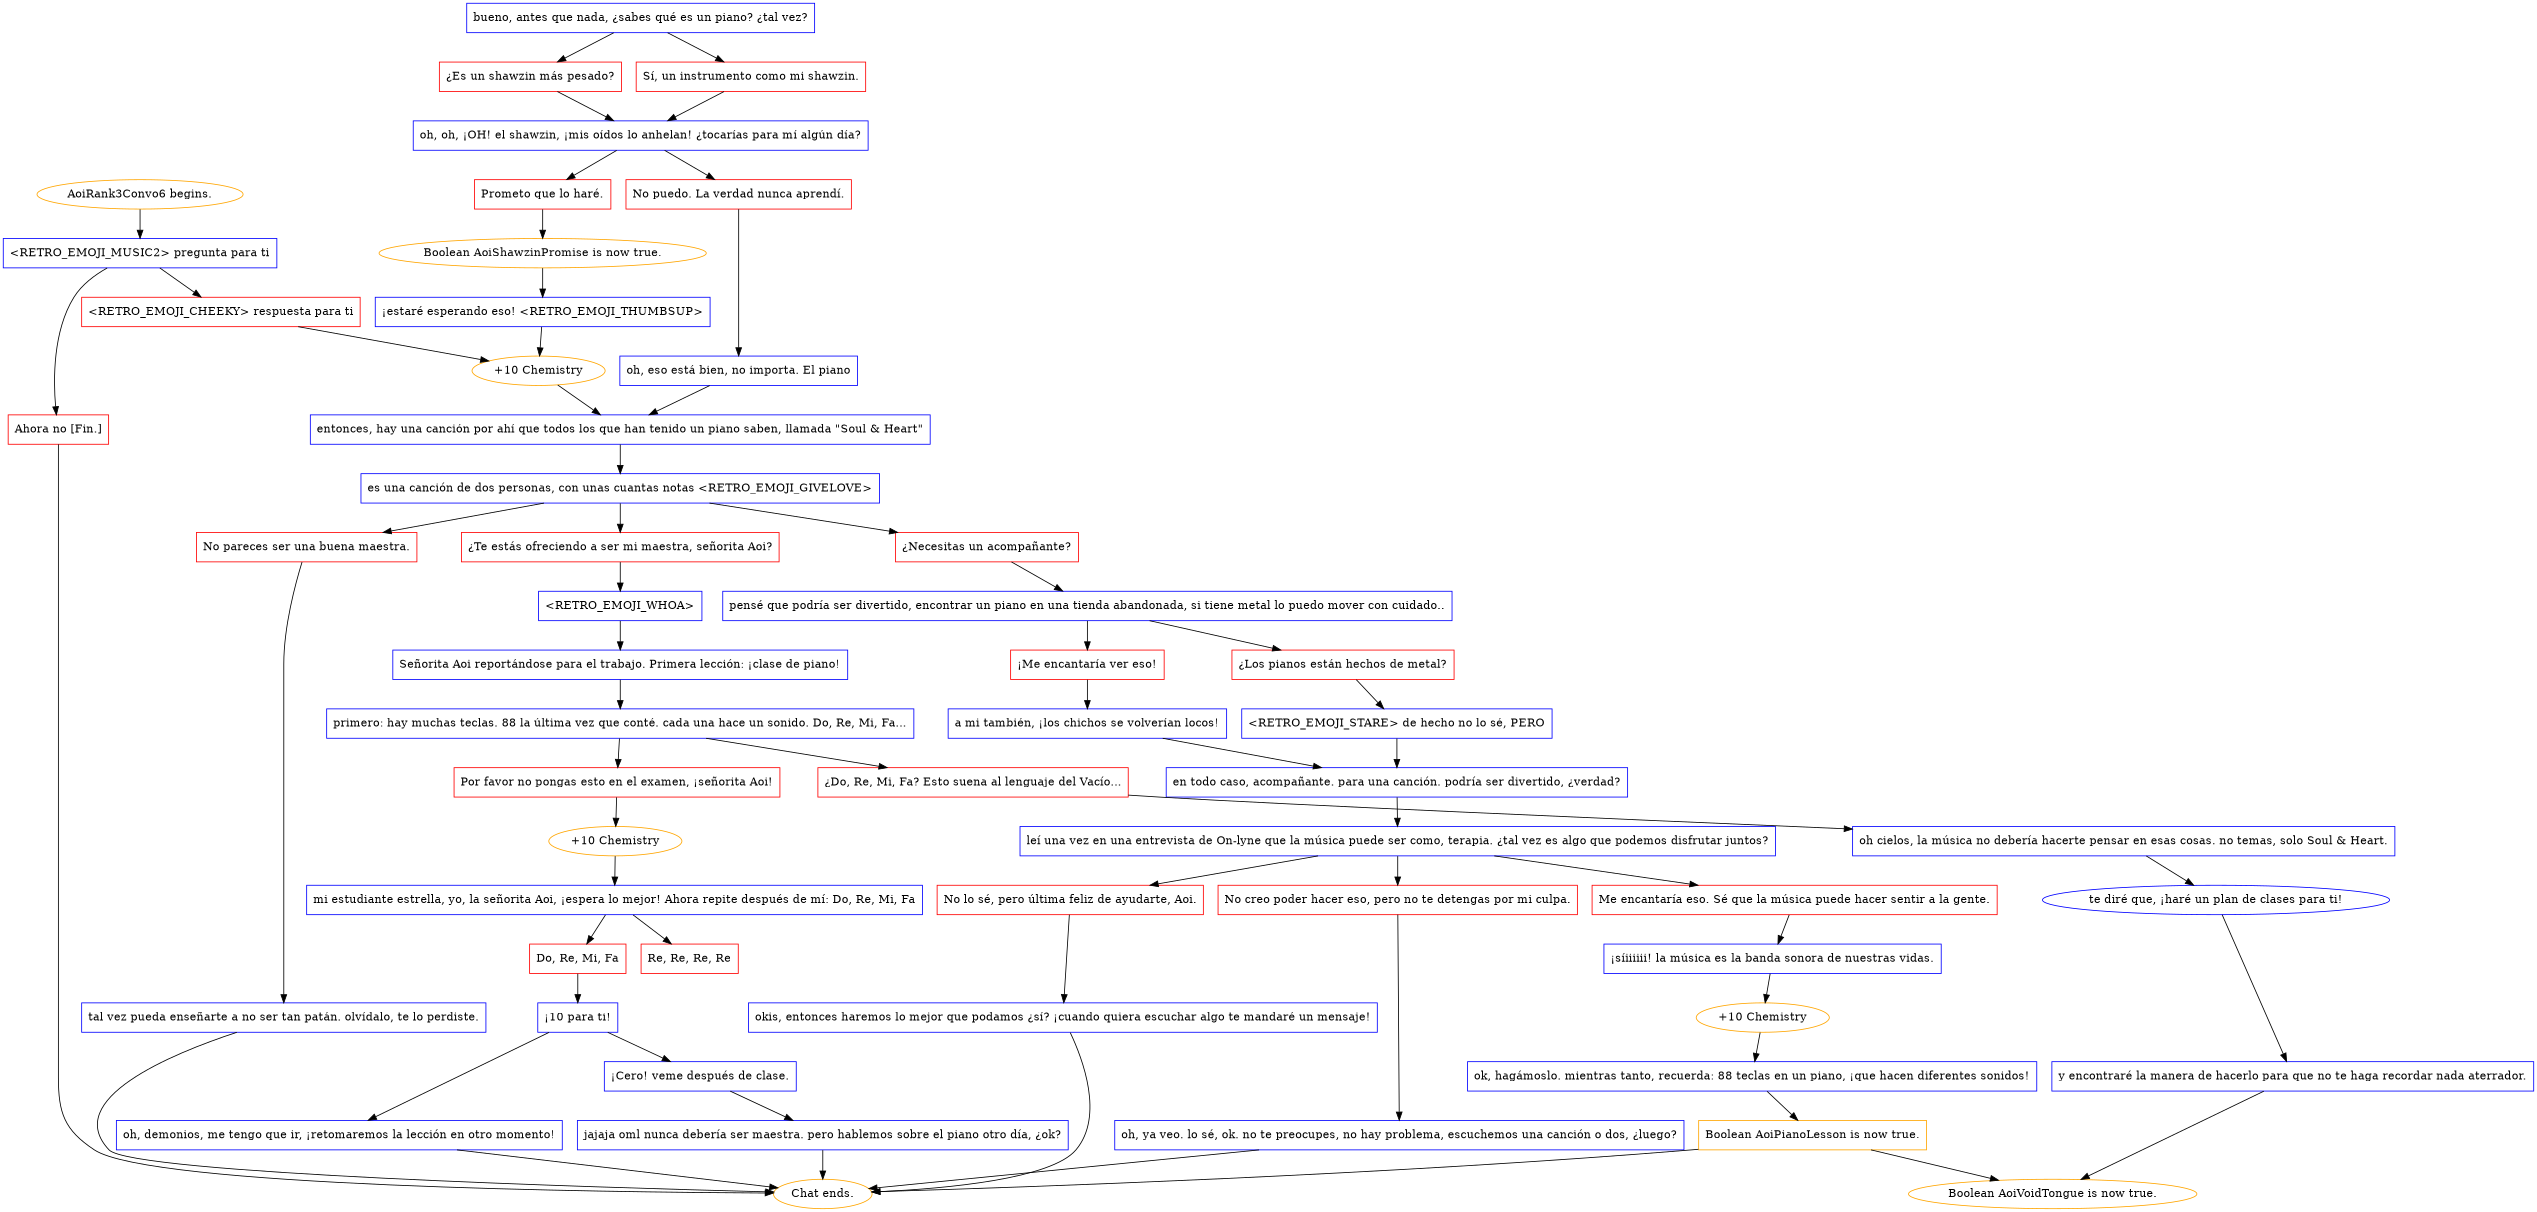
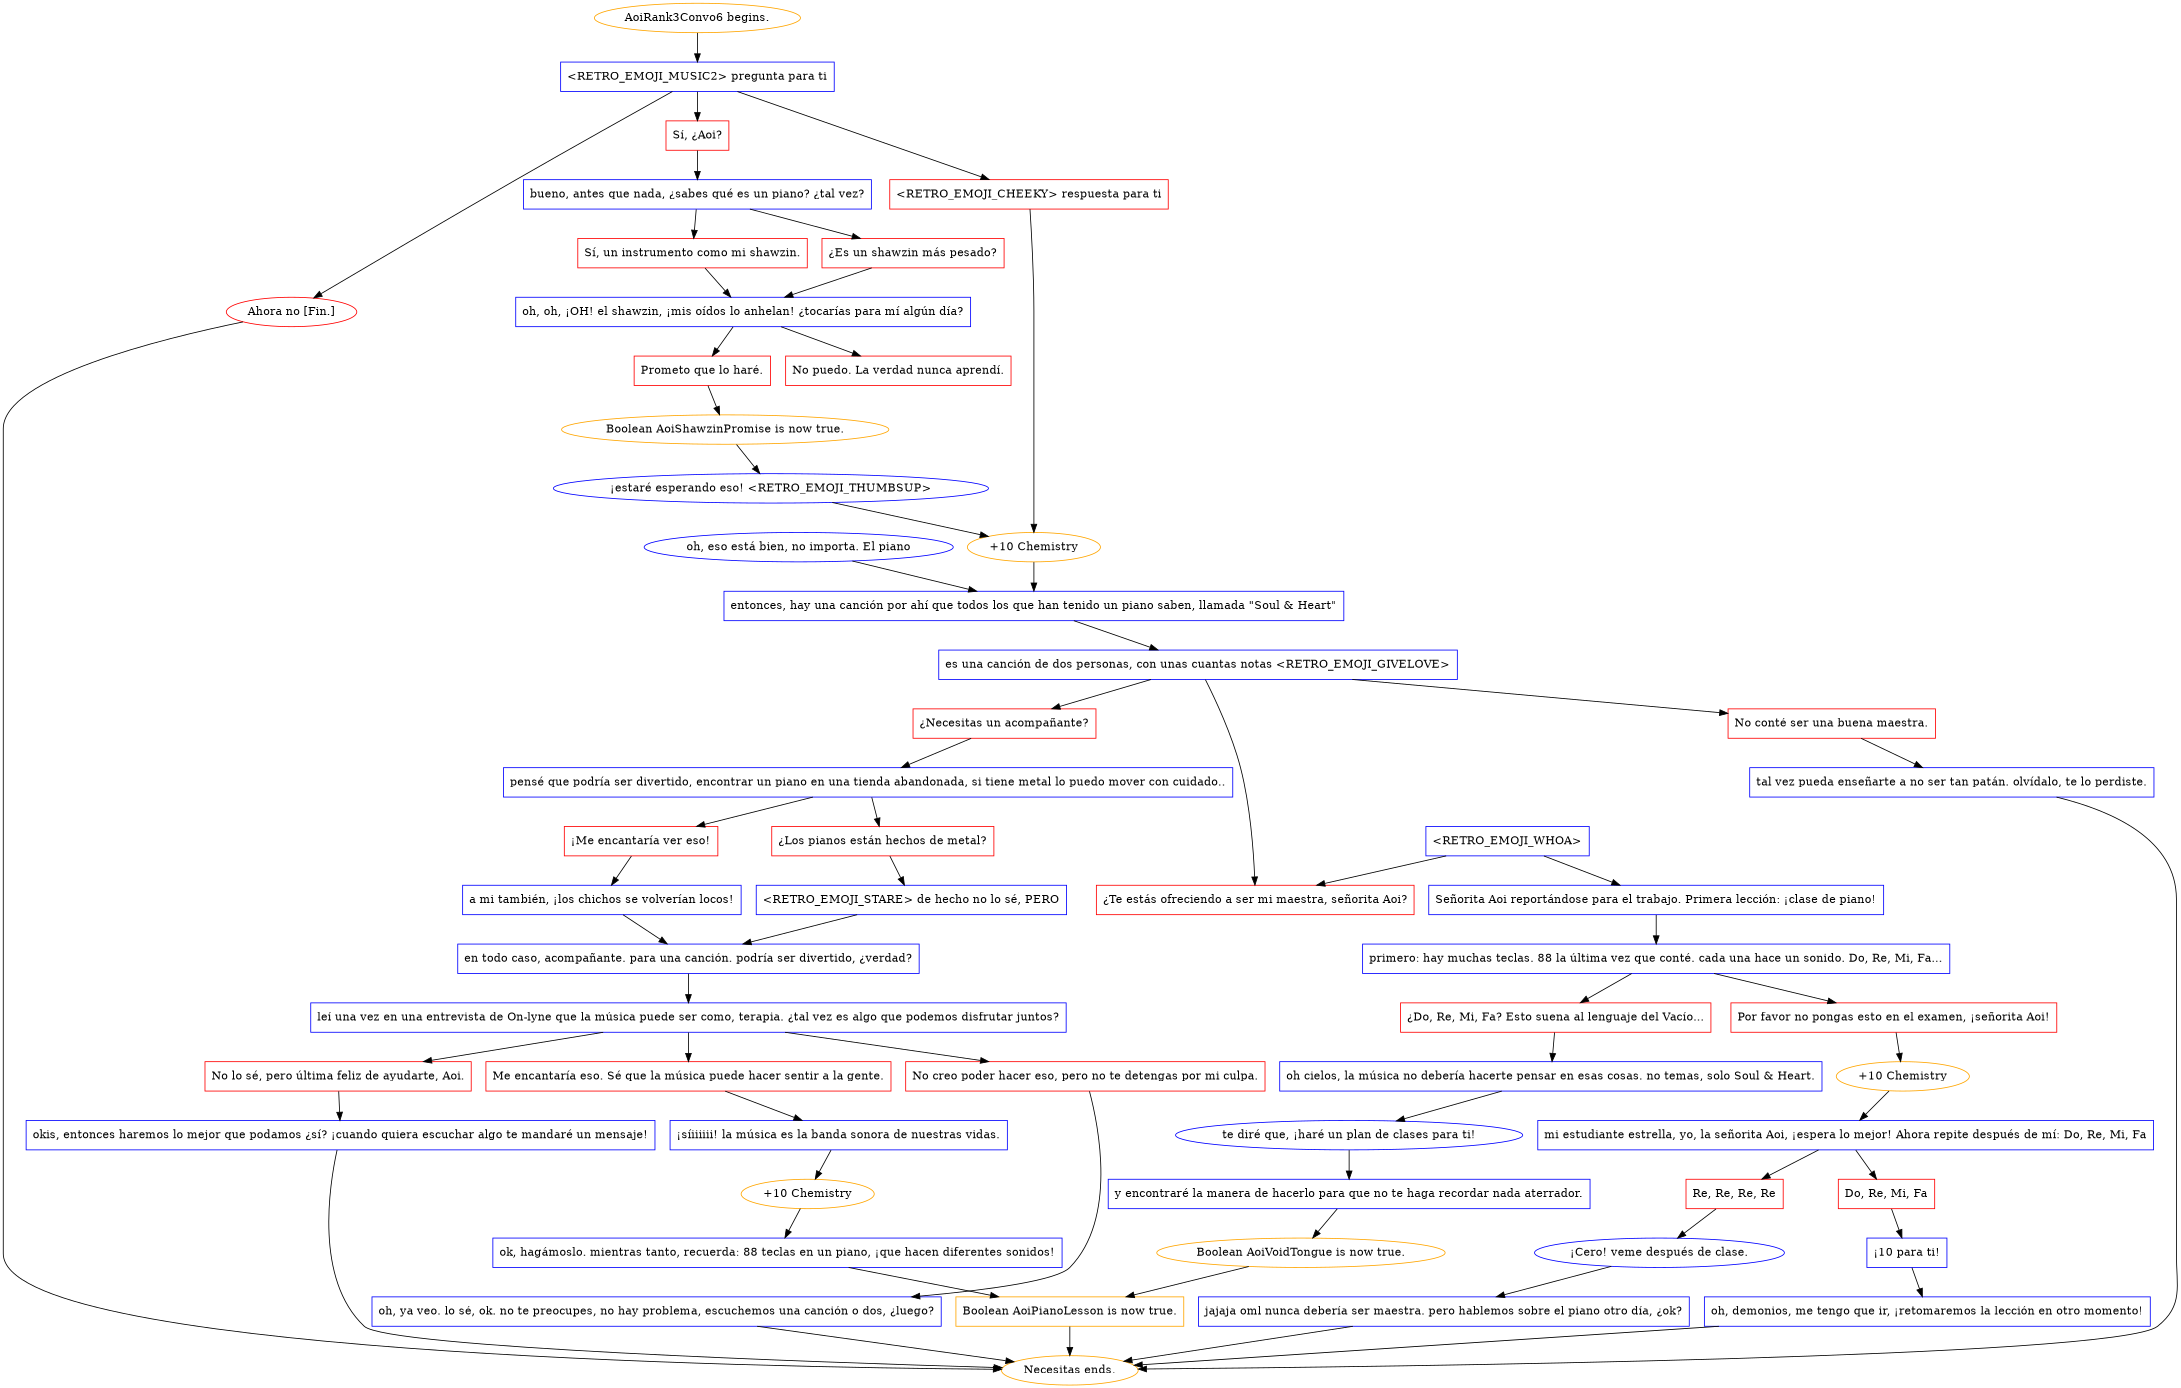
none -> (697, 136)
(739, 278) -> none
(543, 312) -> (771, 488)
(739, 371) -> (799, 547)
(58, 430) -> (292, 312)
(307, 547) -> (1832, 724)
(620, 573) -> (1385, 870)
(635, 1045) -> (1700, 1221)
(700, 1076) -> (1659, 1253)
(1931, 1164) -> (1191, 1281)
(823, 1194) -> (1070, 1370)
